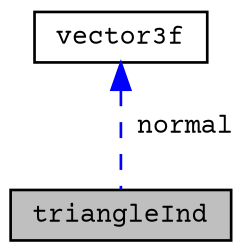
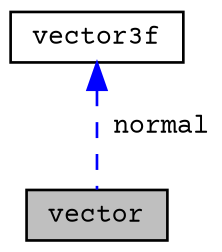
(121, 215) -> (97, 215)
